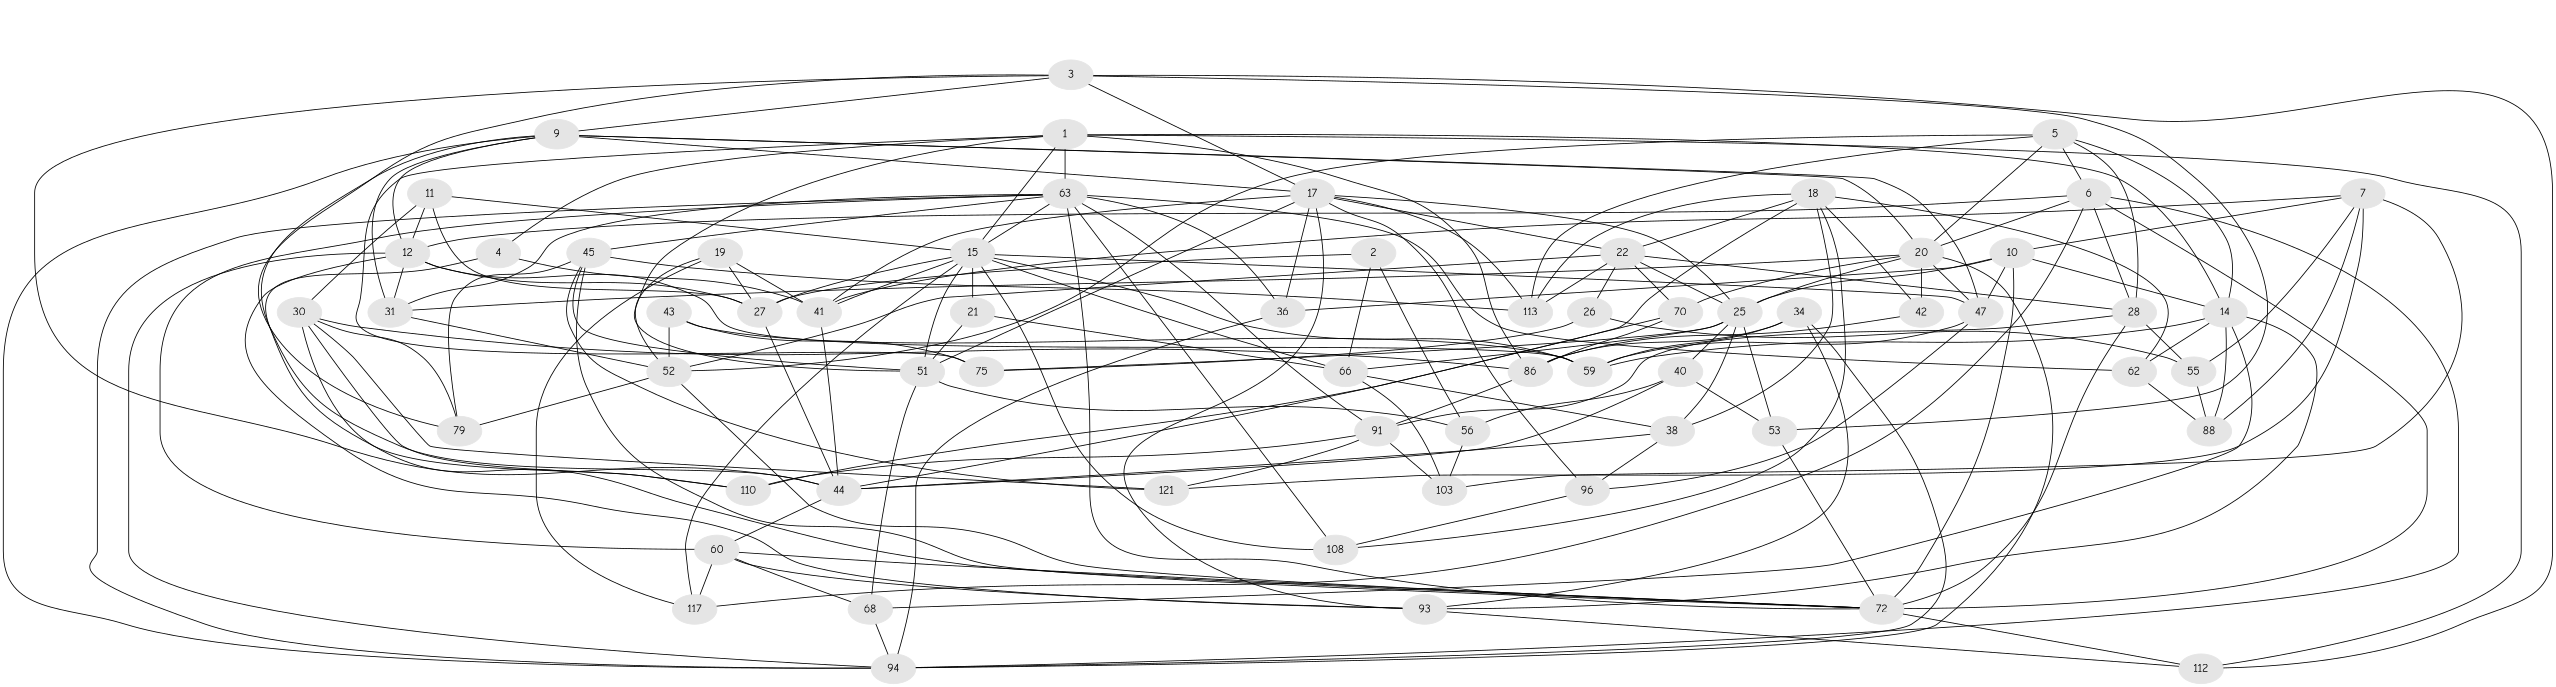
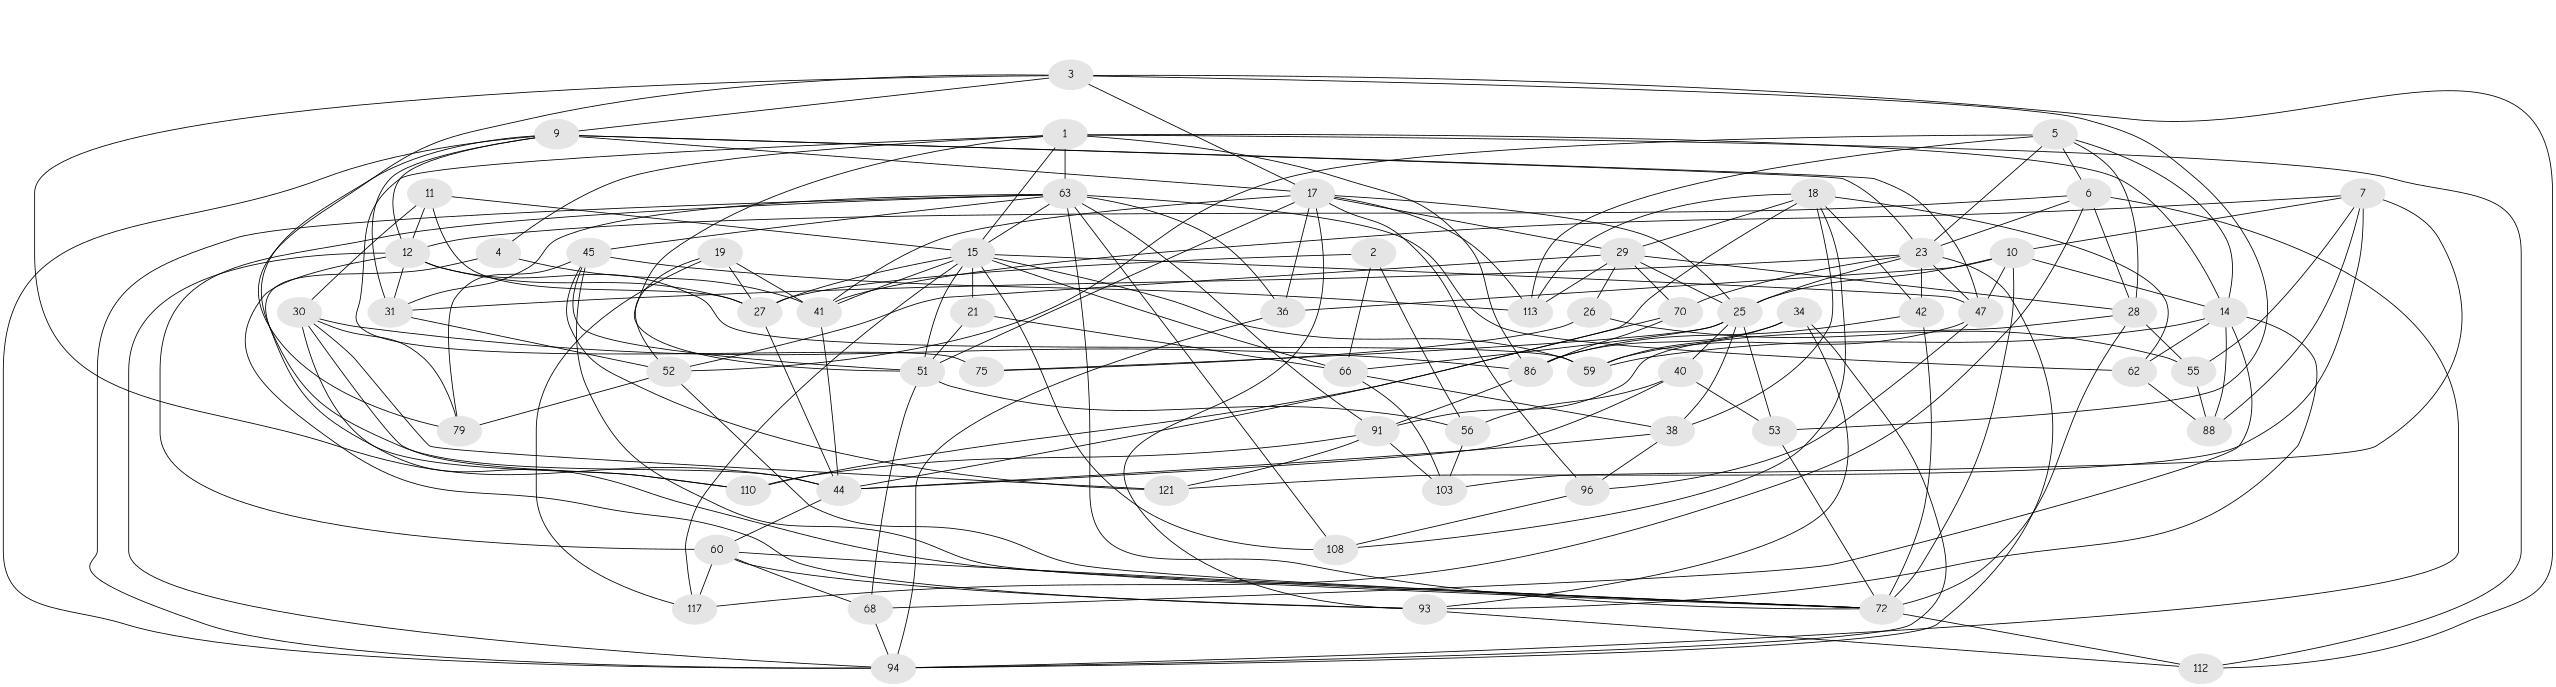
(1623, 253) -> (1623, 253)
(1921, 253) -> (1921, 253)
(669, 312) -> none
(2401, 532) -> (1930, 458)
